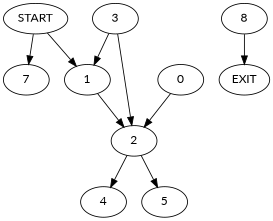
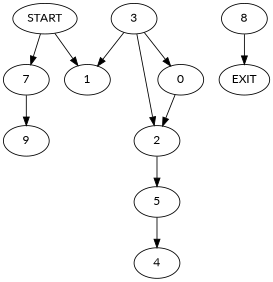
none -> (155, 46)
(108, 107) -> none
none -> (26, 141)
(121, 168) -> (157, 228)
